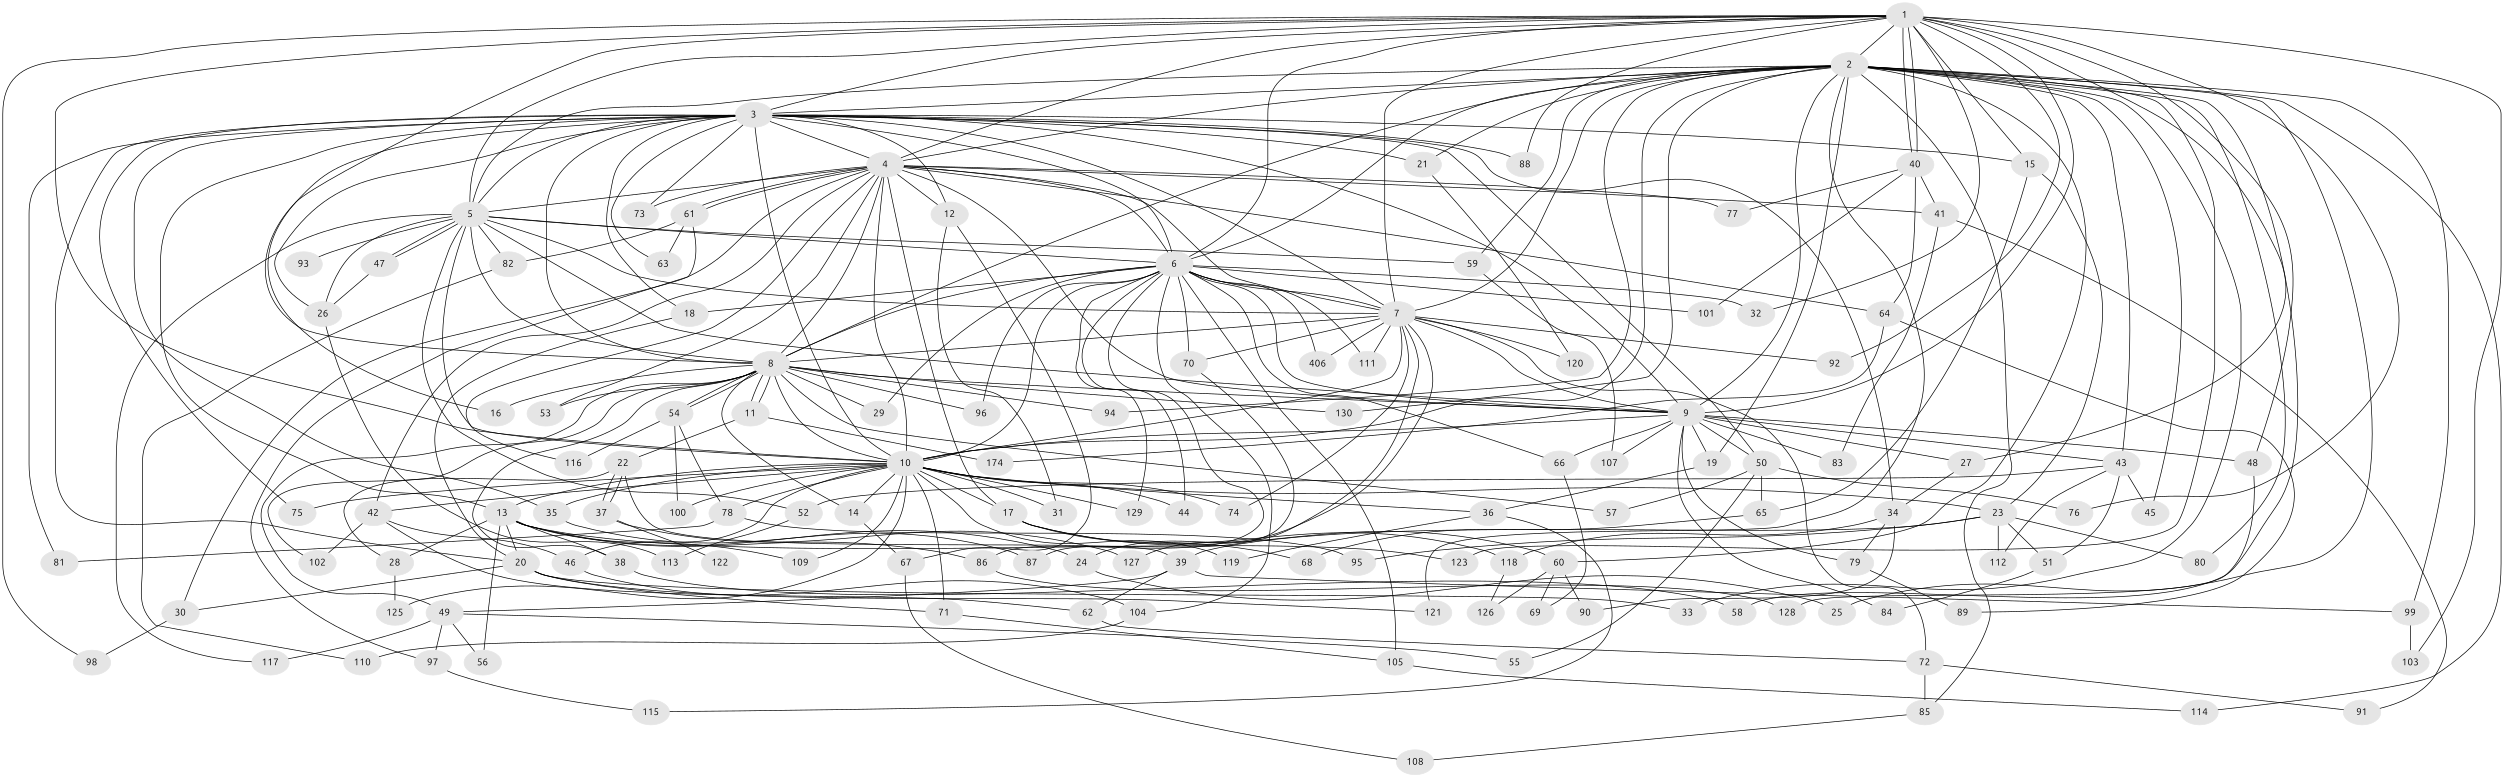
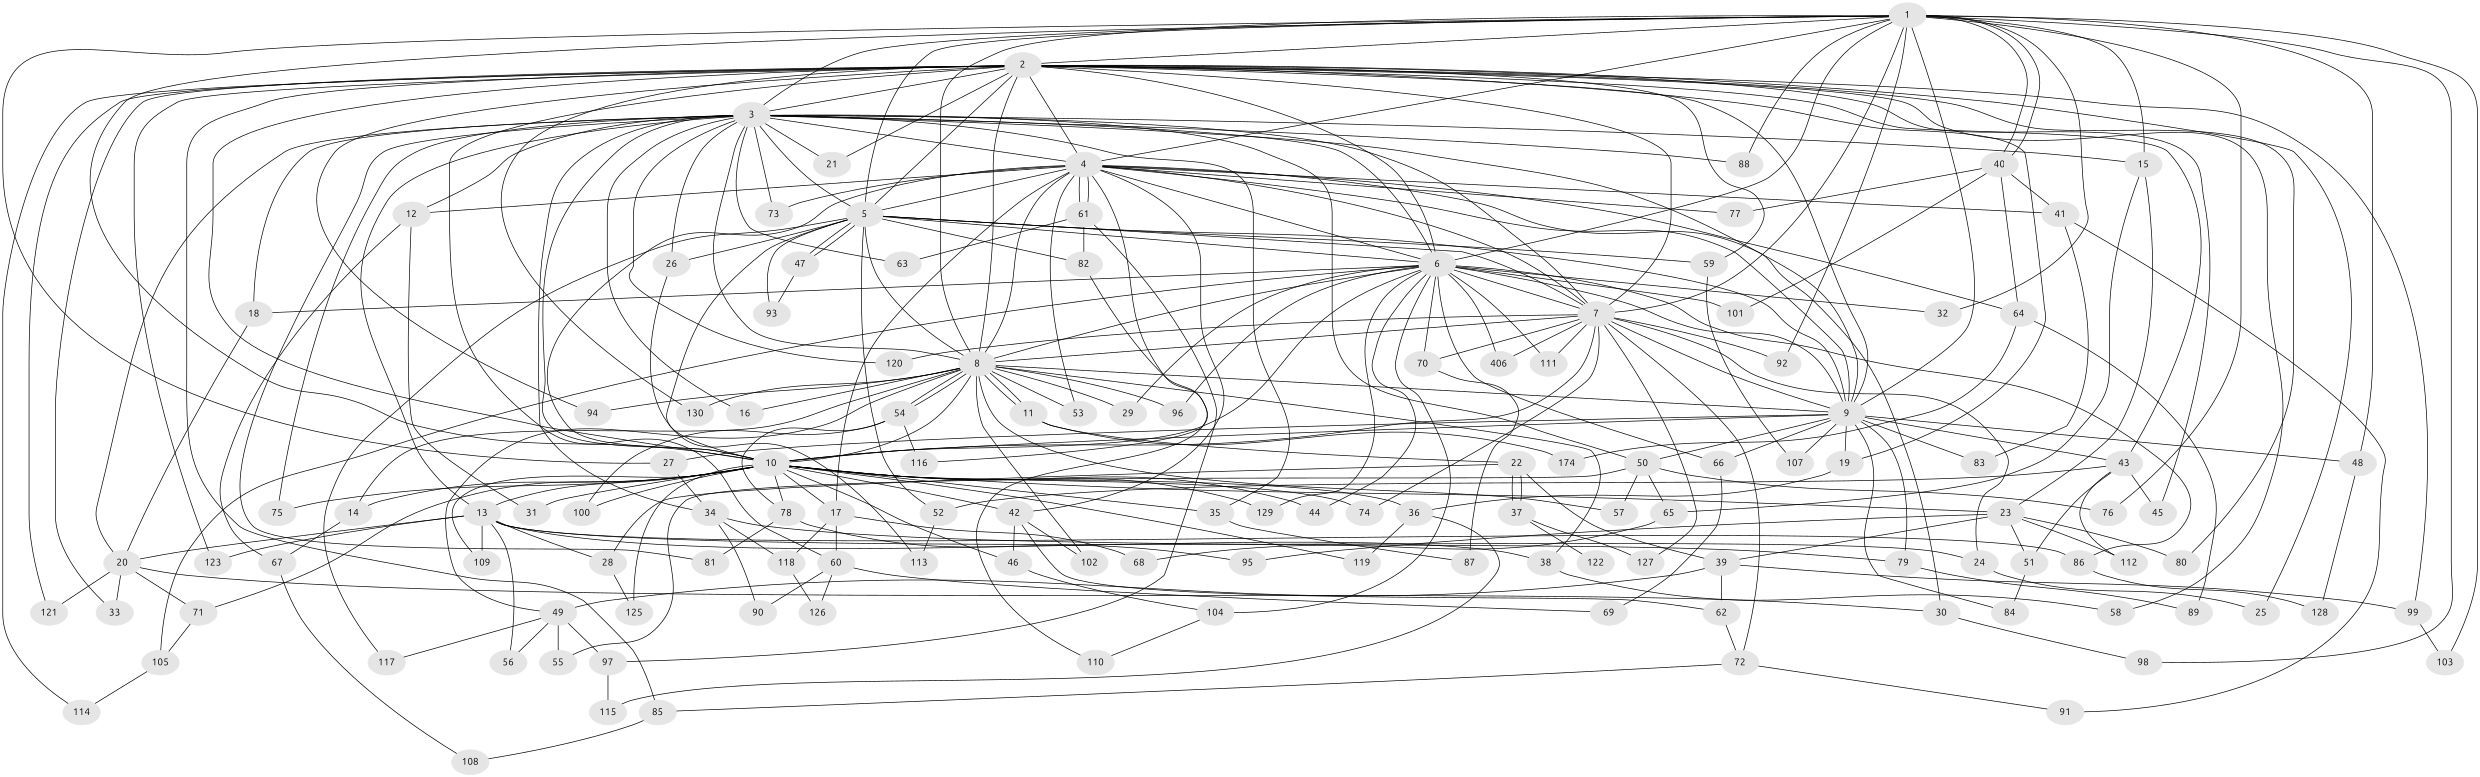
(1504, 261) -> (640, 290)
(351, 289) -> (787, 287)
